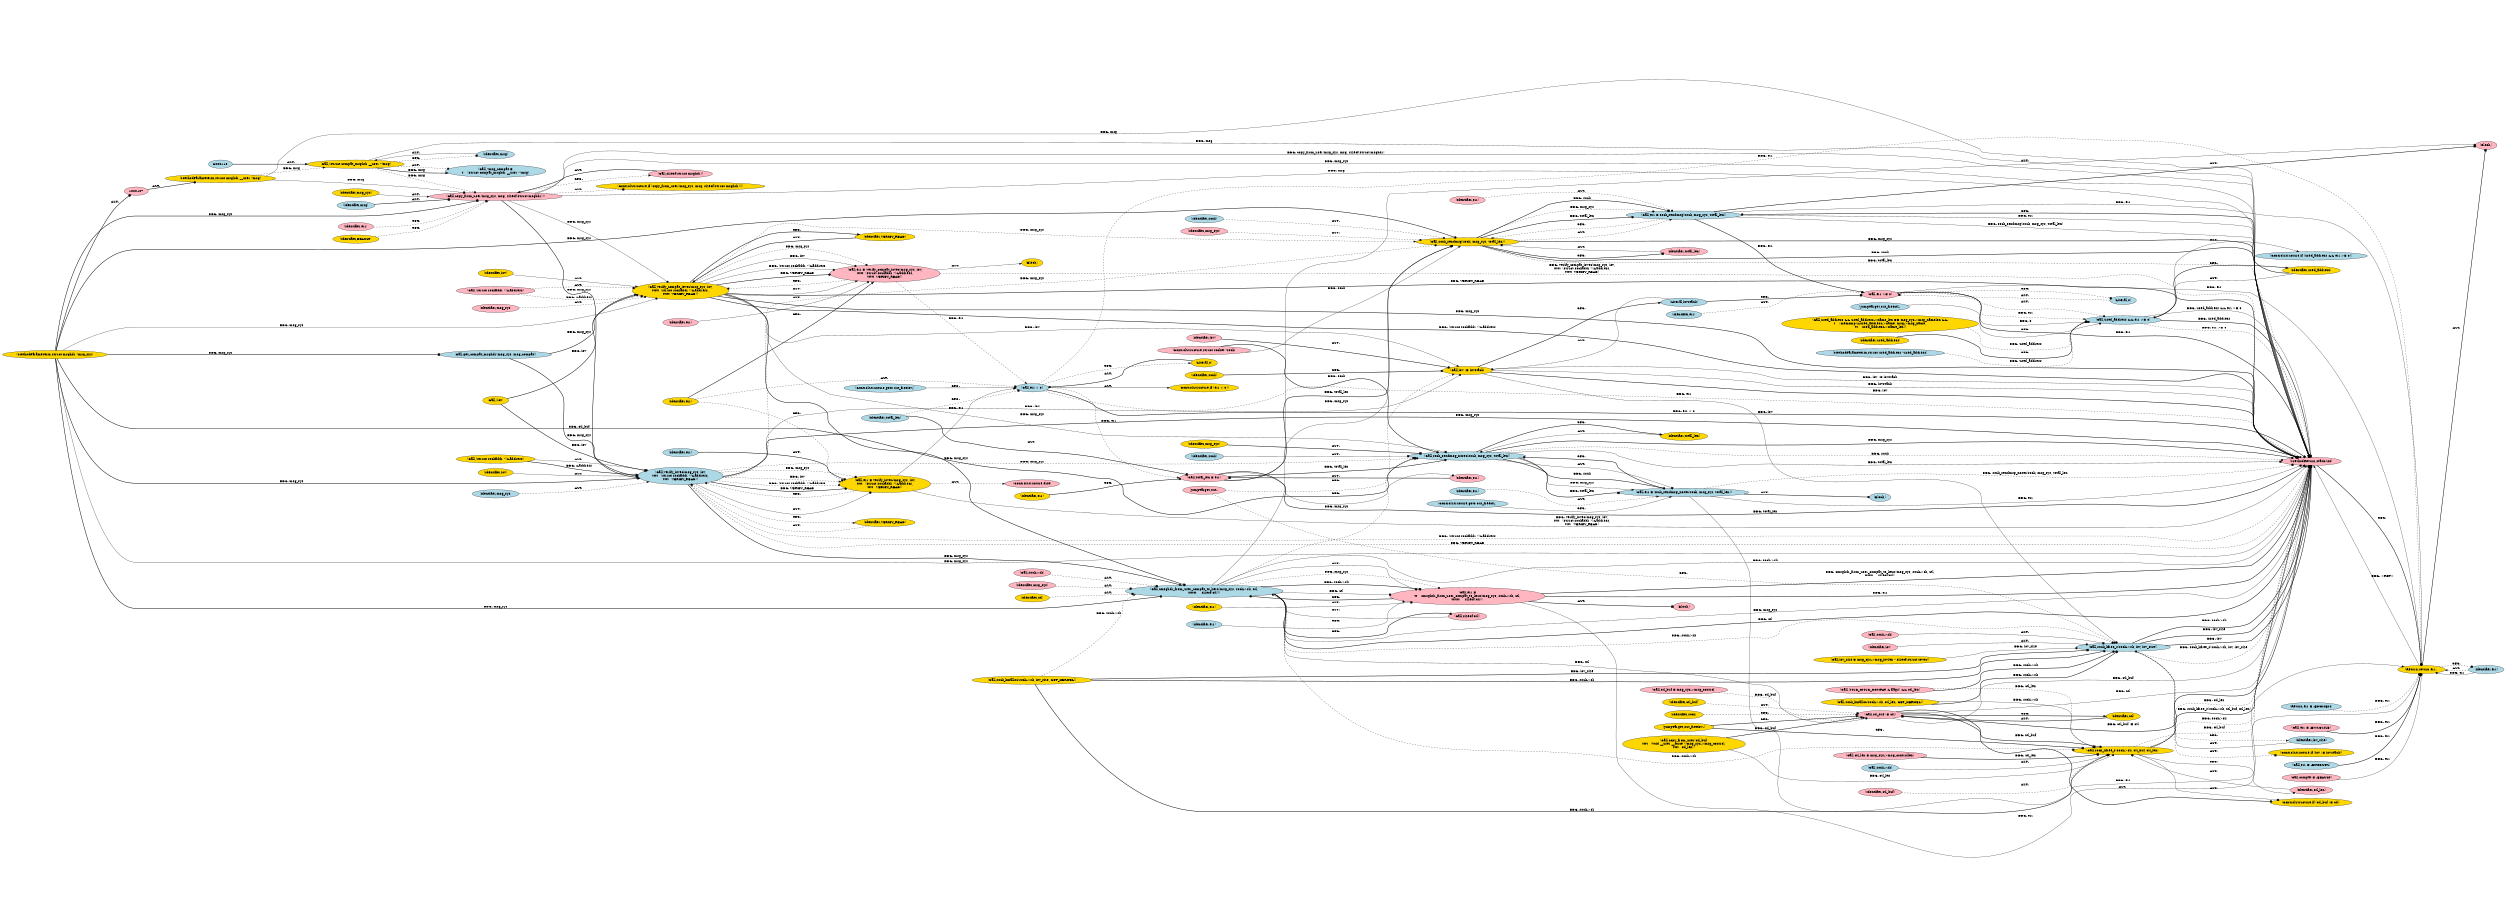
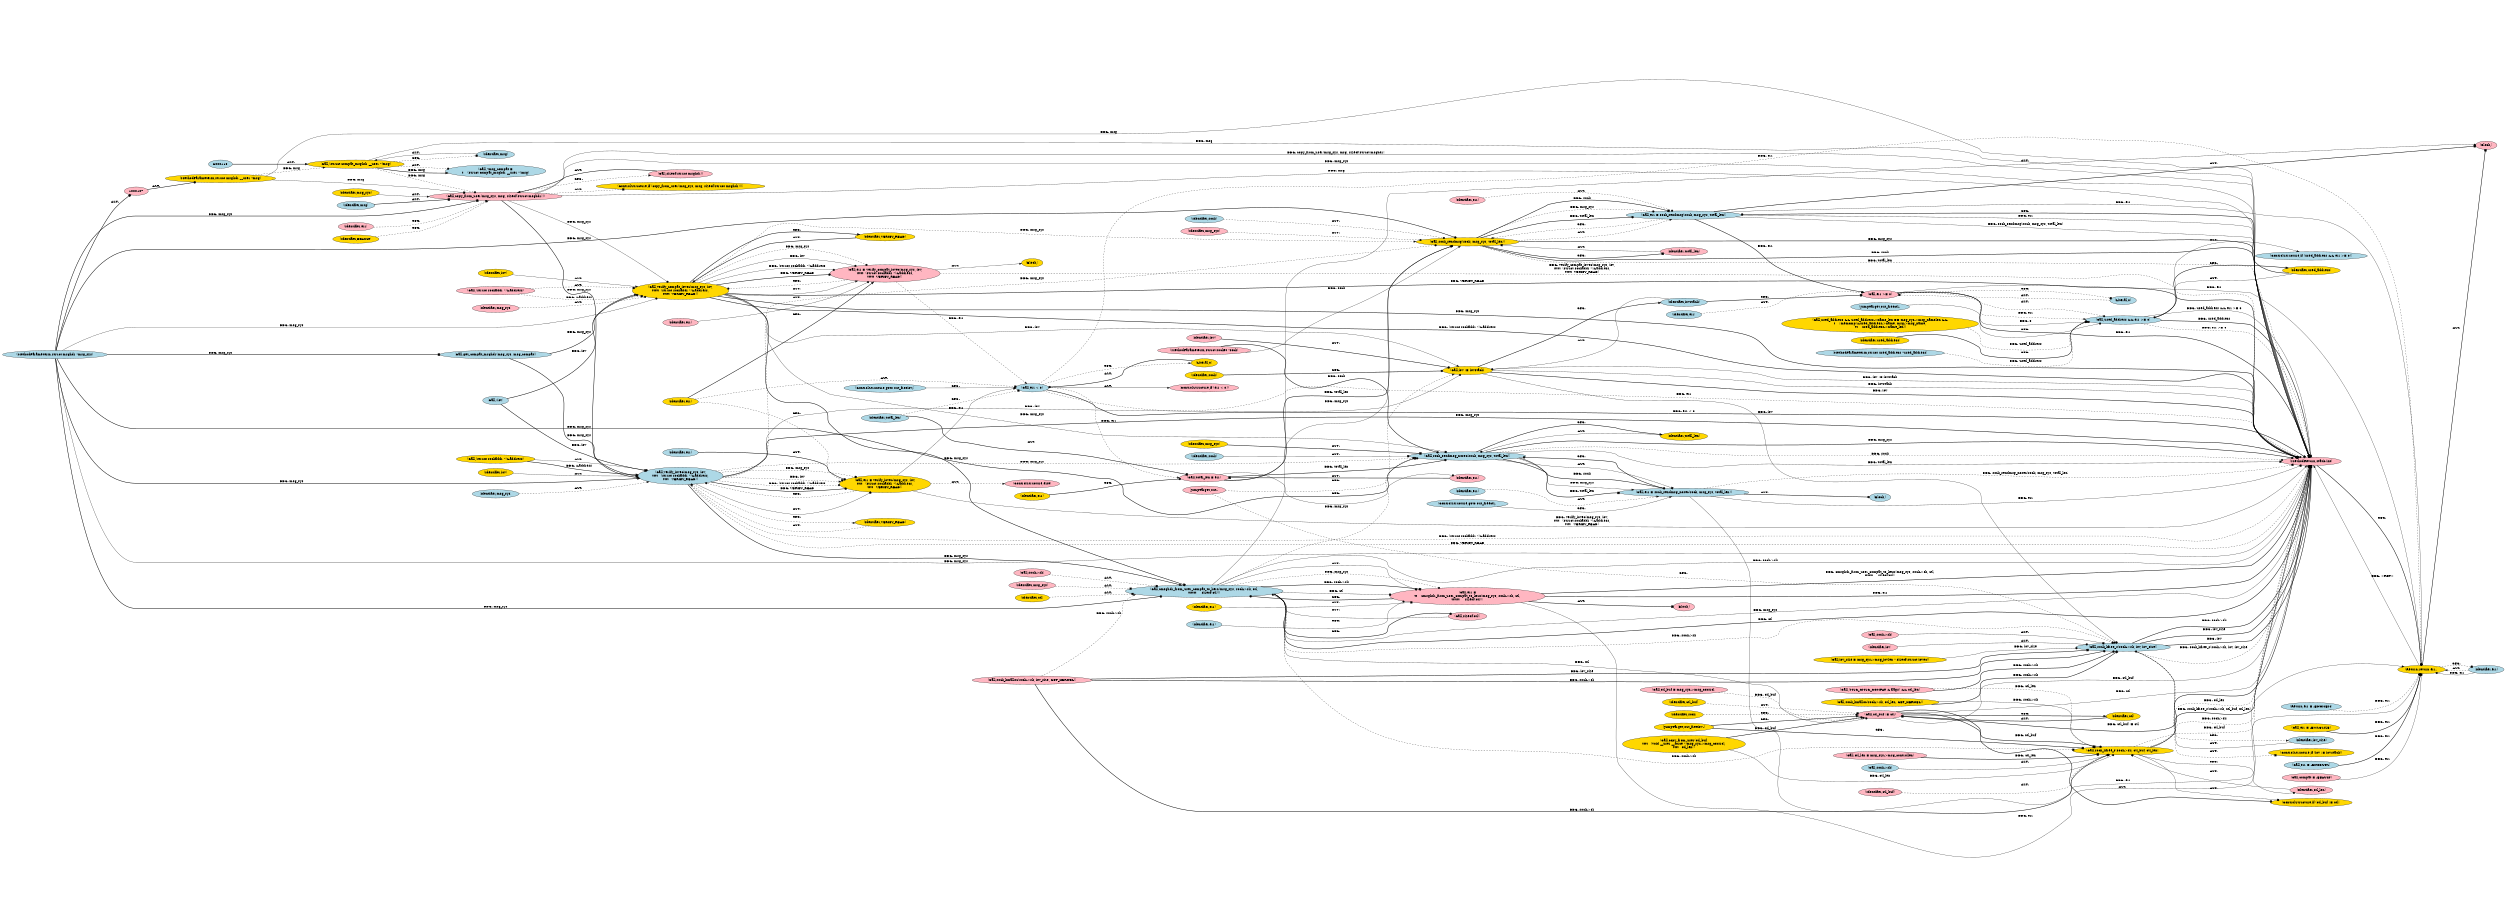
(1684, 302) -> (1684, 302)
(1204, 350) -> (1204, 350)
(55, 355) -> (55, 355)
(1204, 388) -> (1204, 388)
(496, 400) -> (496, 400)
(579, 427) -> (579, 427)
(1753, 514) -> none
(1032, 680) -> (1032, 680)
(2311, 728) -> (2311, 728)
